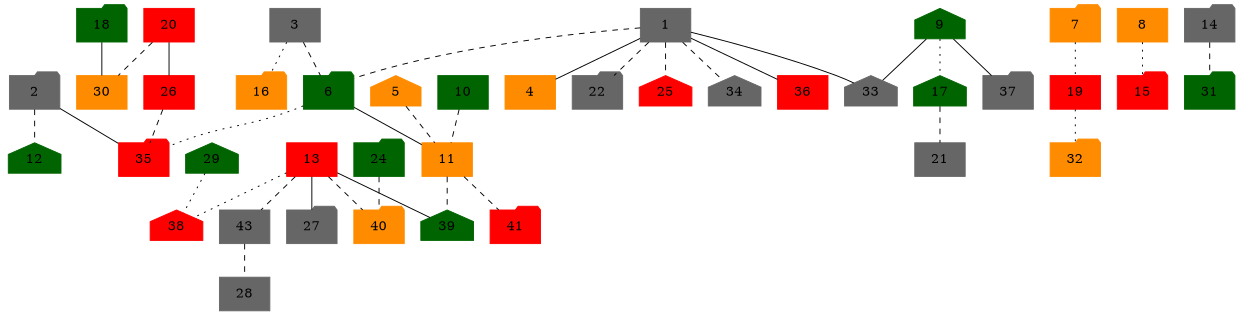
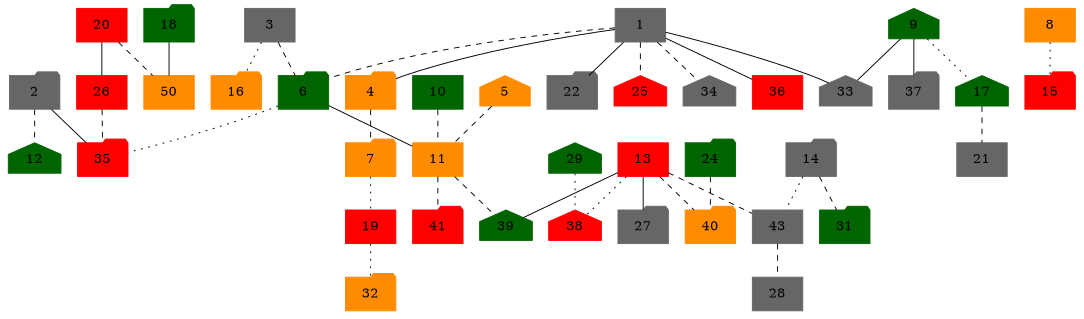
(631, 59) -> (606, 59)
(102, 92) -> (169, 92)
(530, 92) -> (371, 92)
none -> (371, 119)
none -> (794, 193)
